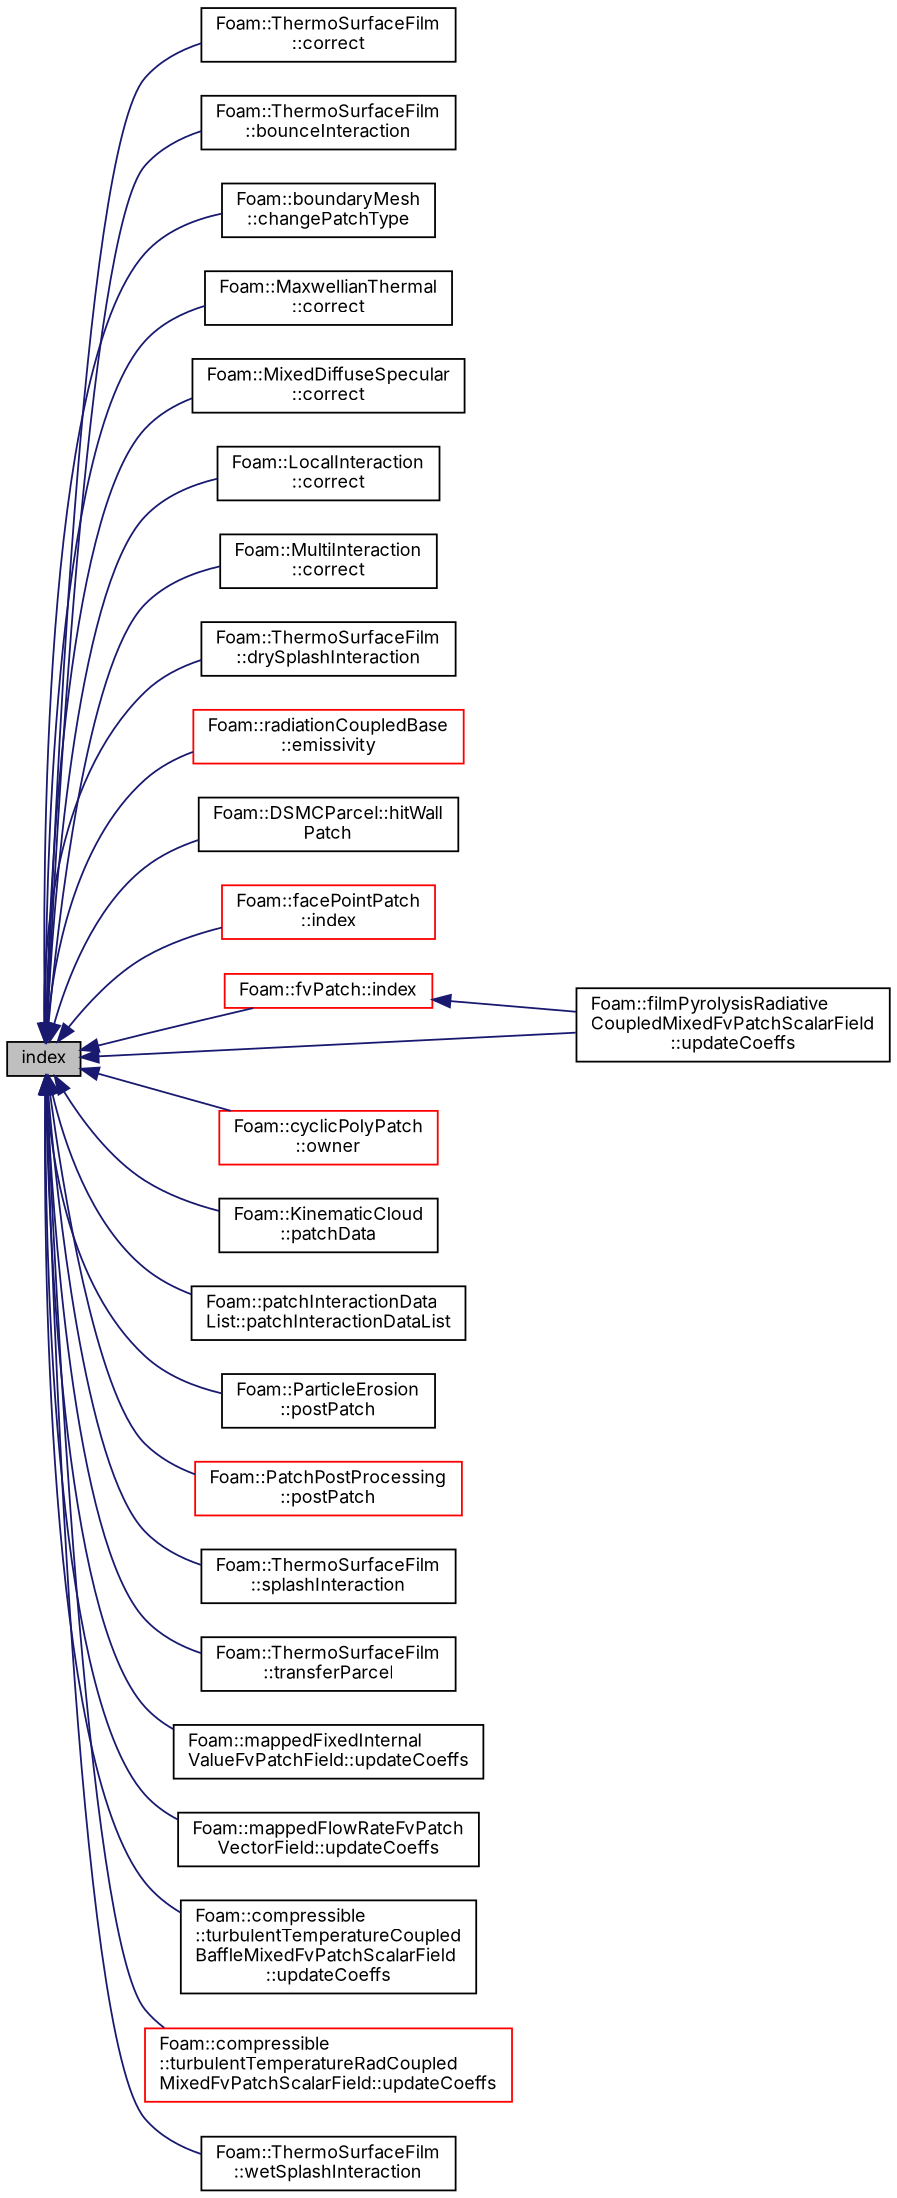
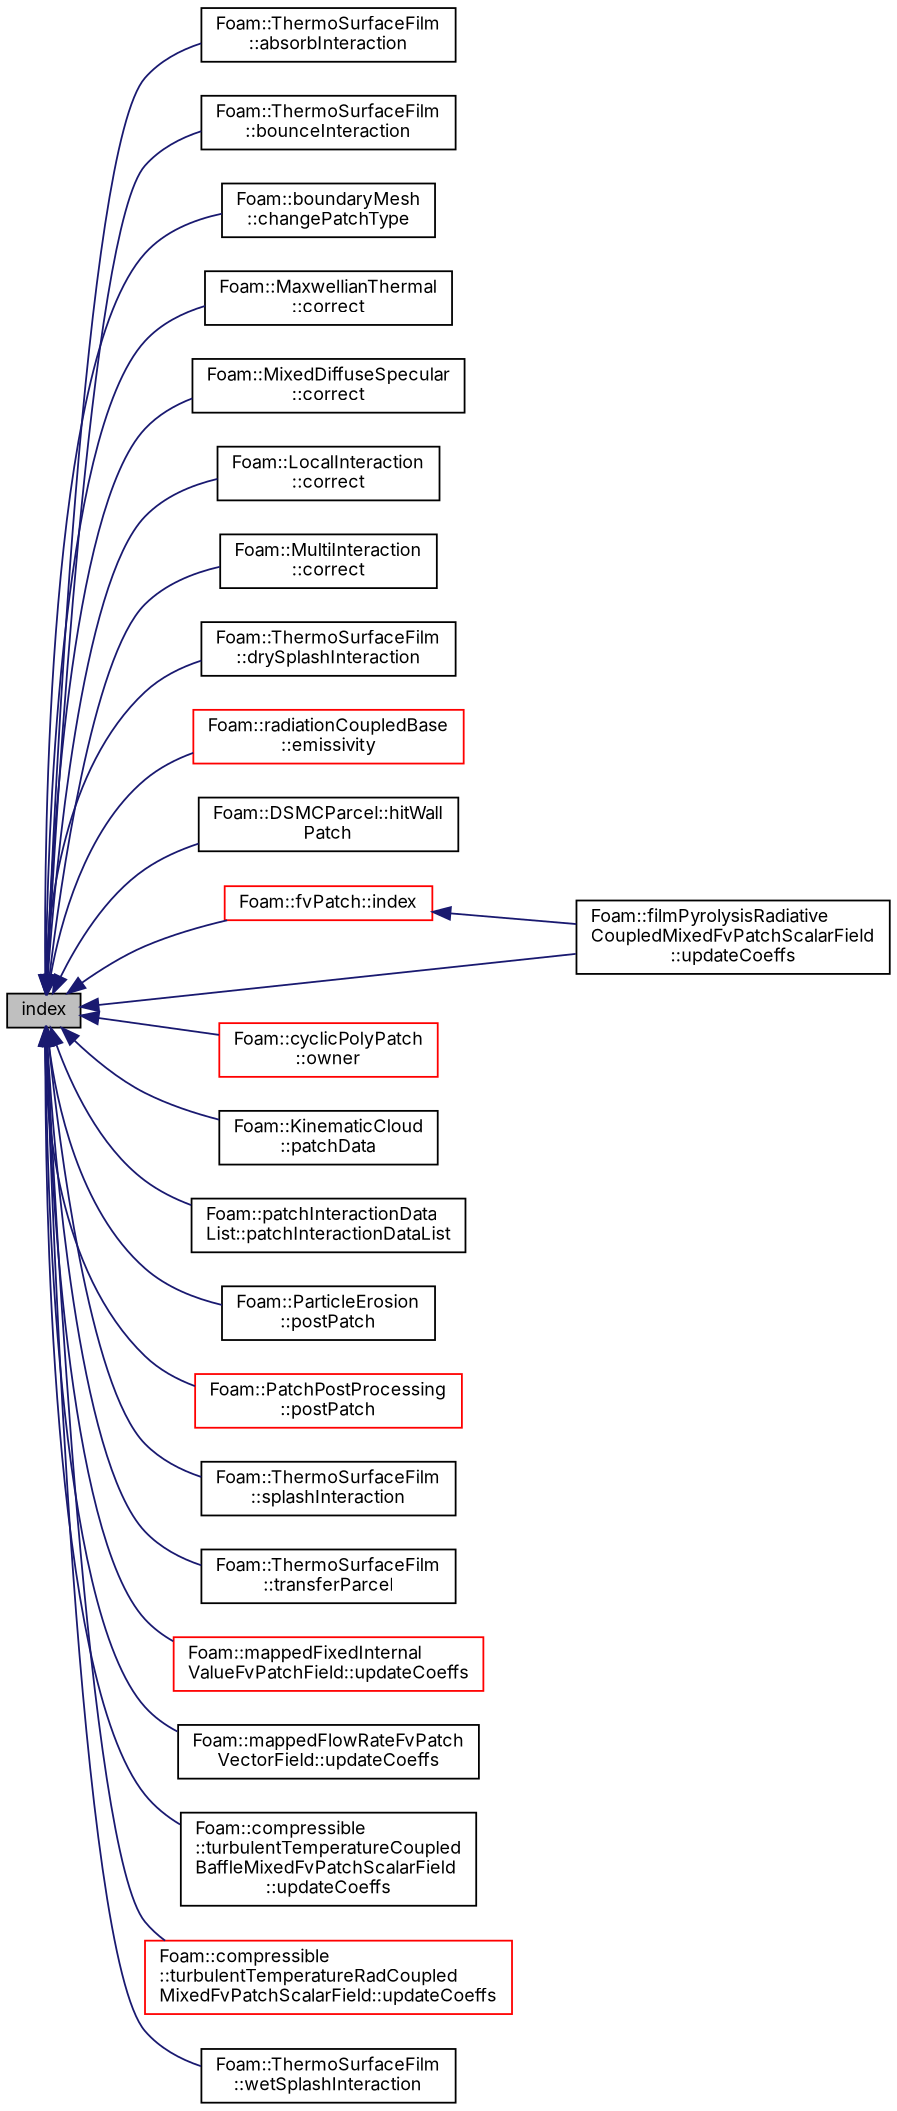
(329, 35) -> (329, 35)
(329, 912) -> none
(329, 1752) -> (329, 1664)
